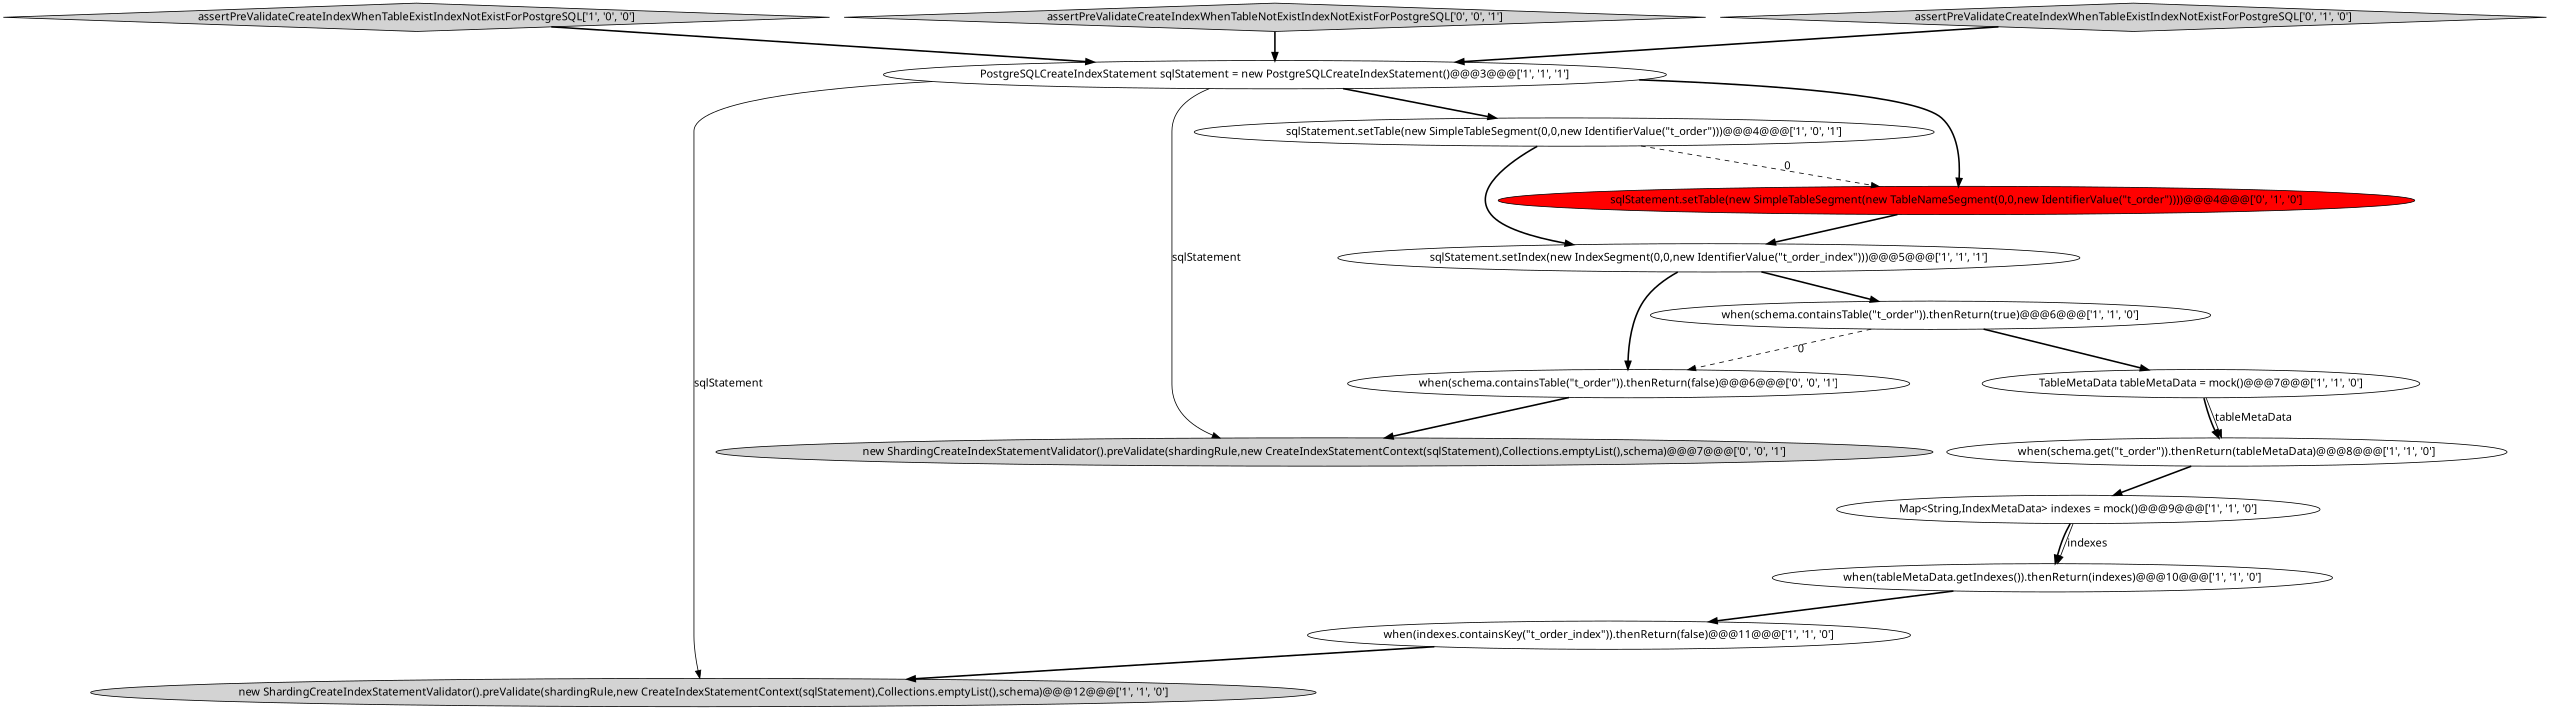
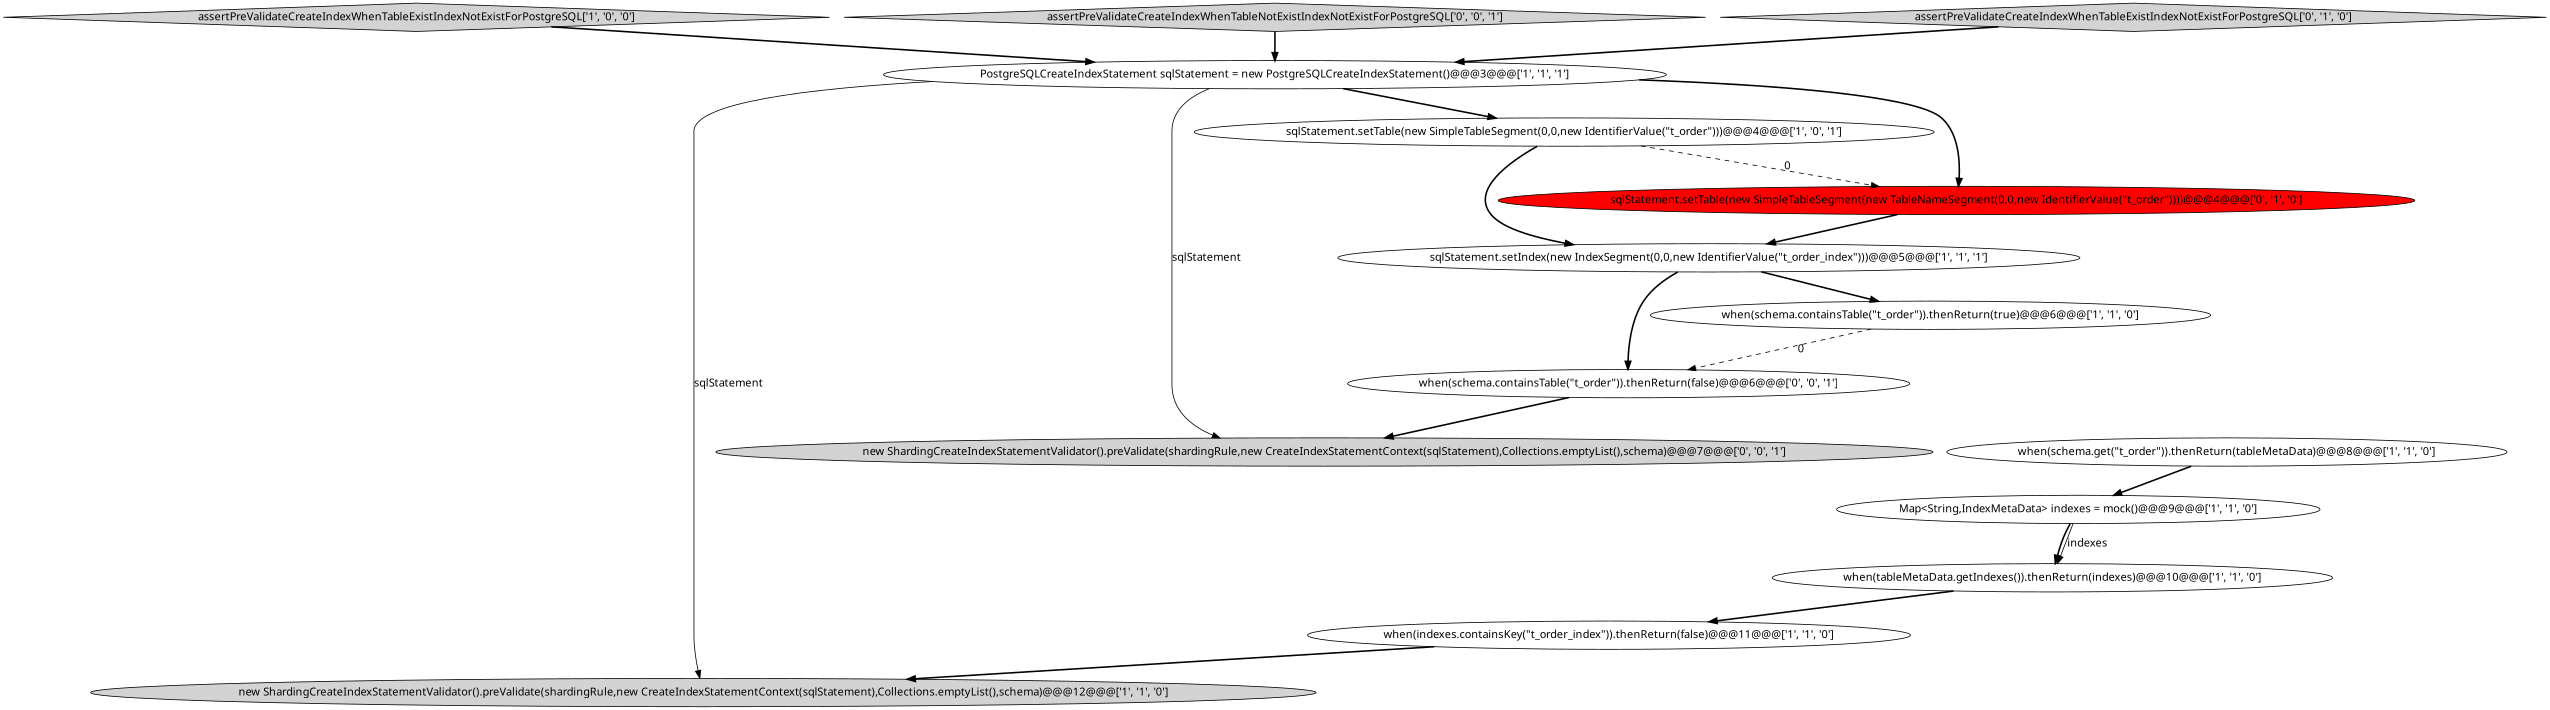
(2201, 384) -> none
